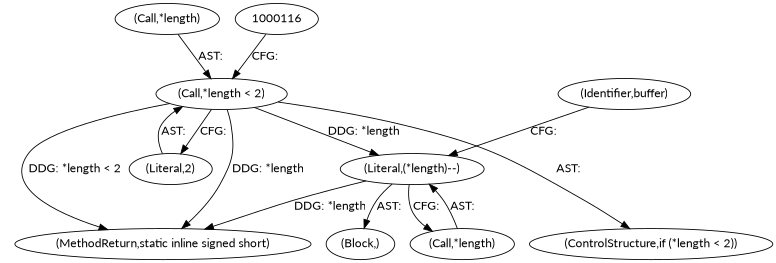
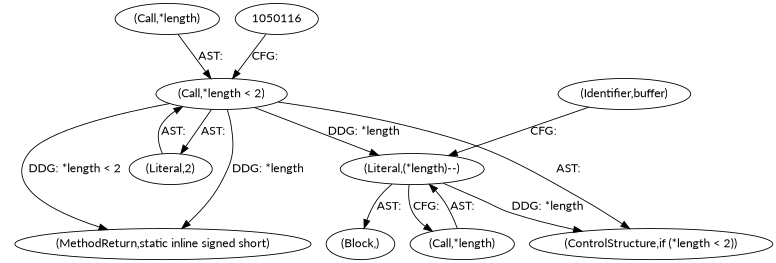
(277, 19) -> (277, 19)
(215, 132) -> (215, 132)
(289, 202) -> (507, 211)
